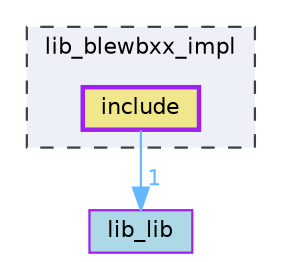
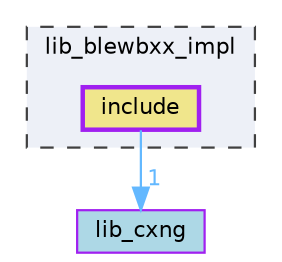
(141, 231) -> (141, 231)
